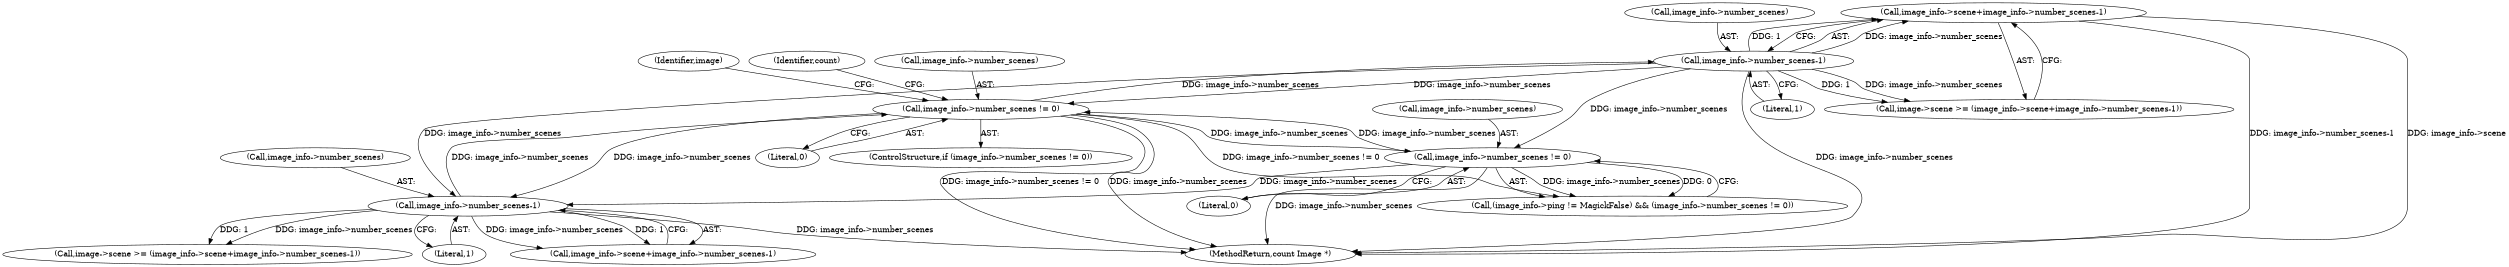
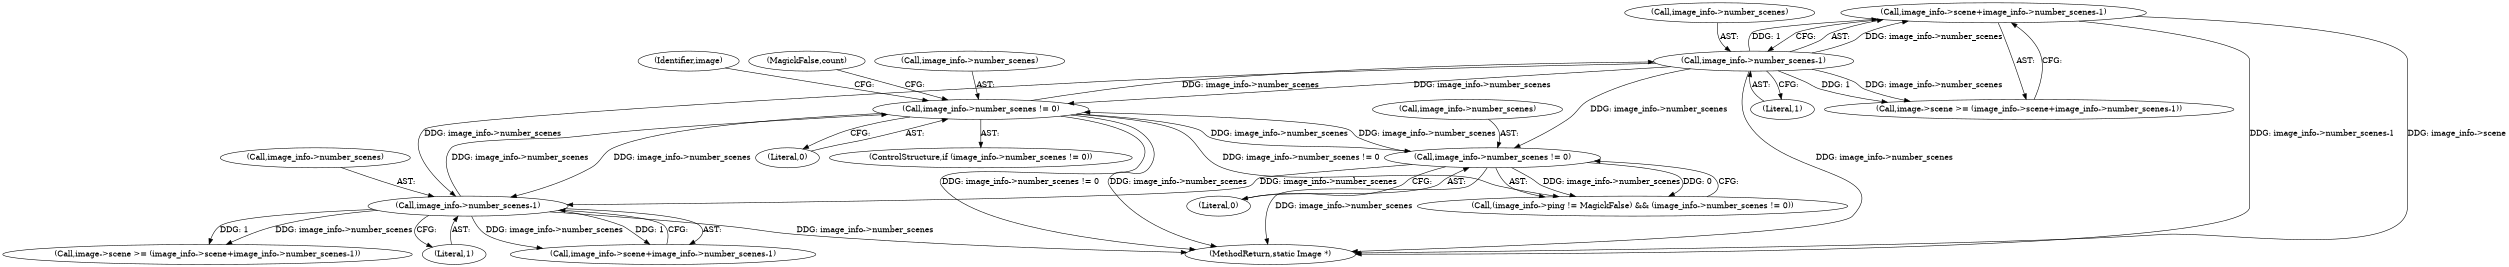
(807, 61) -> (807, 61)
(1270, 254) -> (1270, 254)
